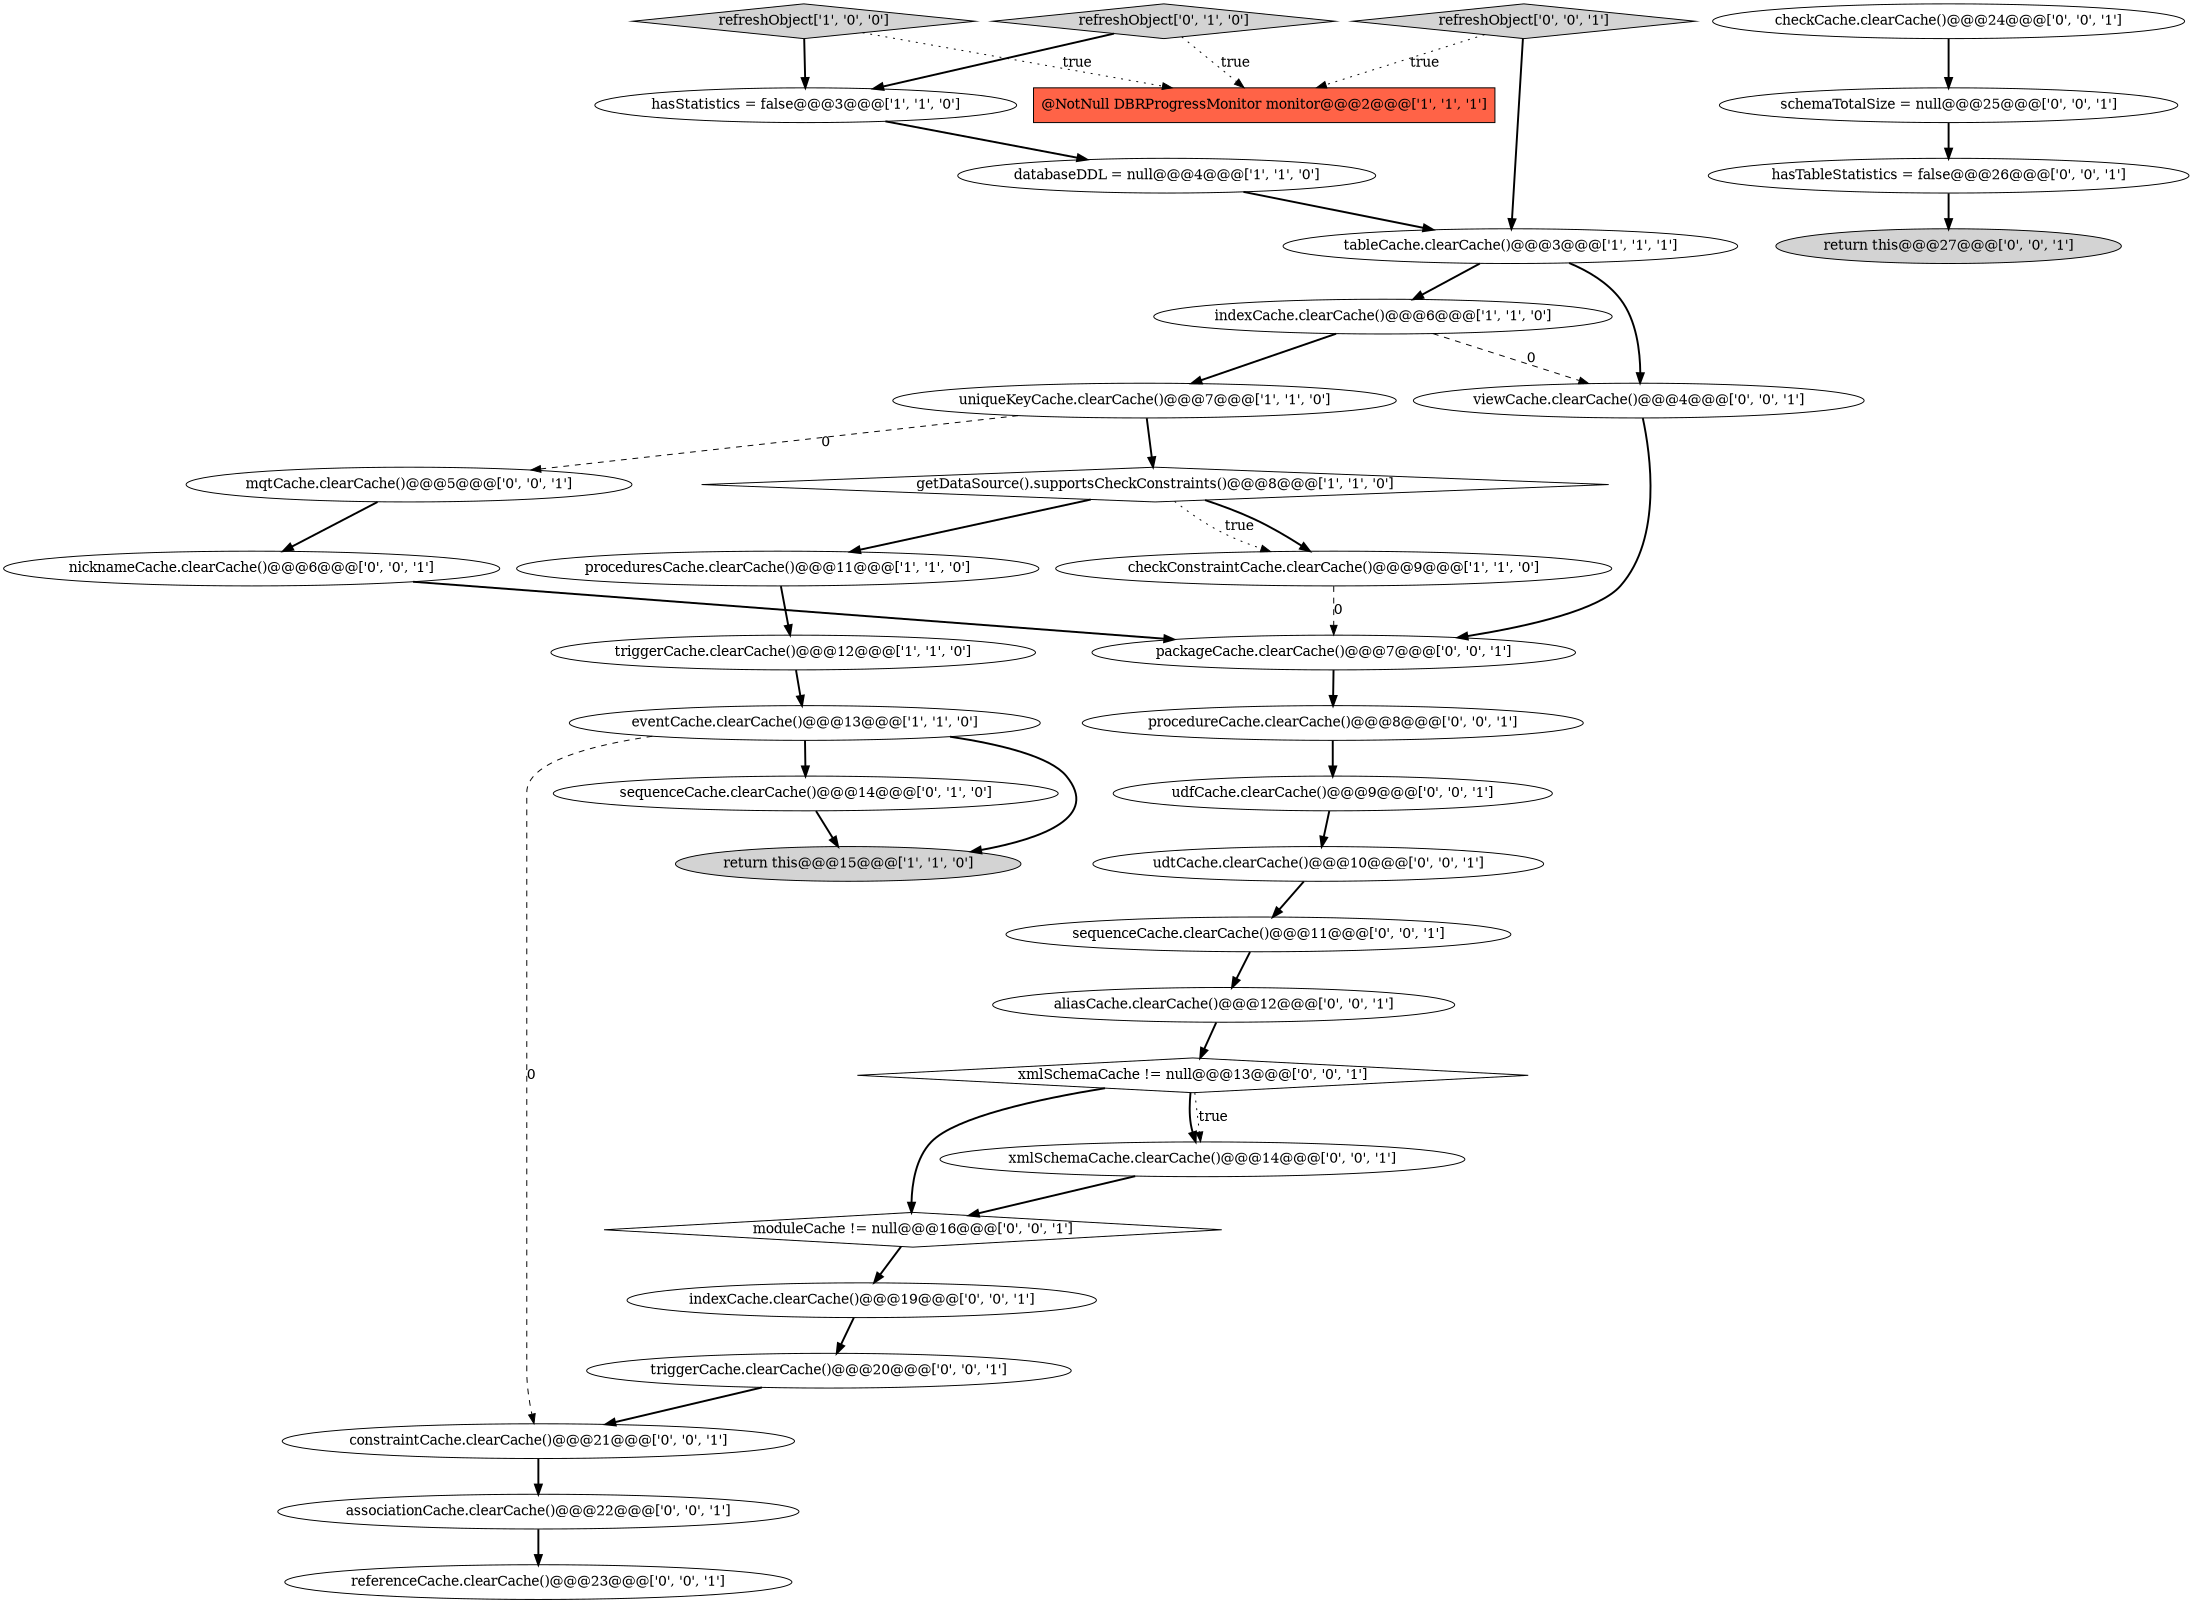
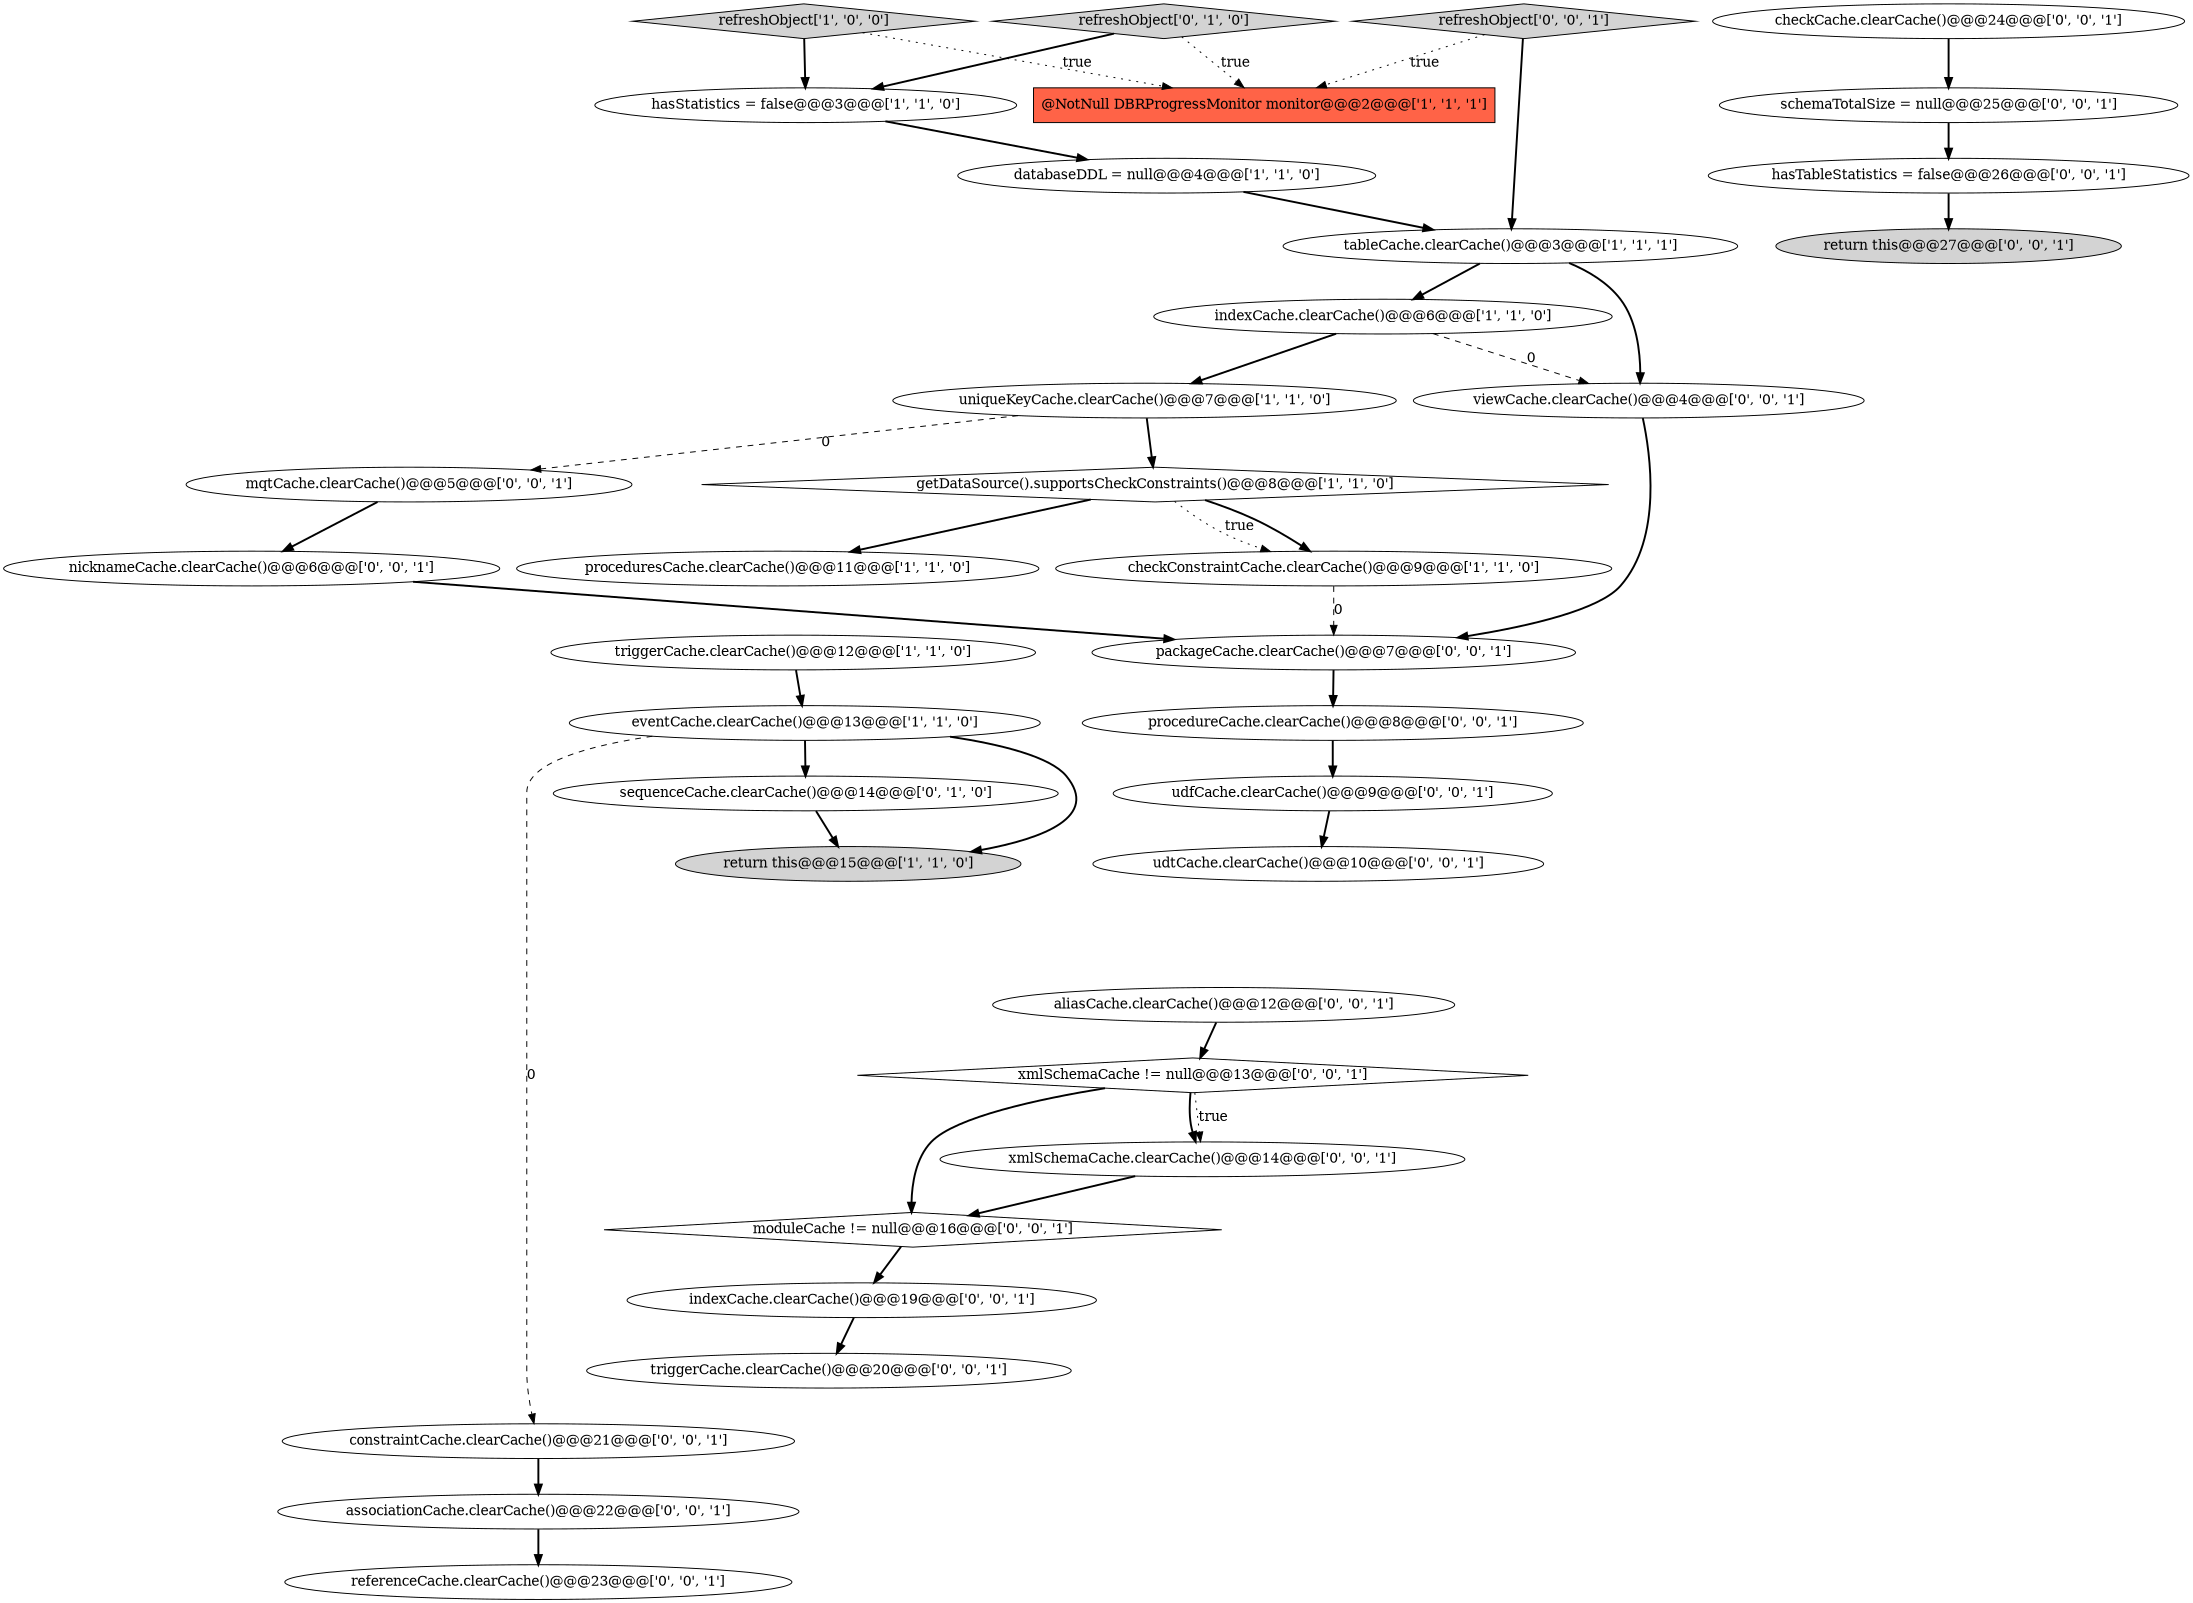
(784, 604) -> none
(1258, 934) -> none
(688, 1405) -> none
